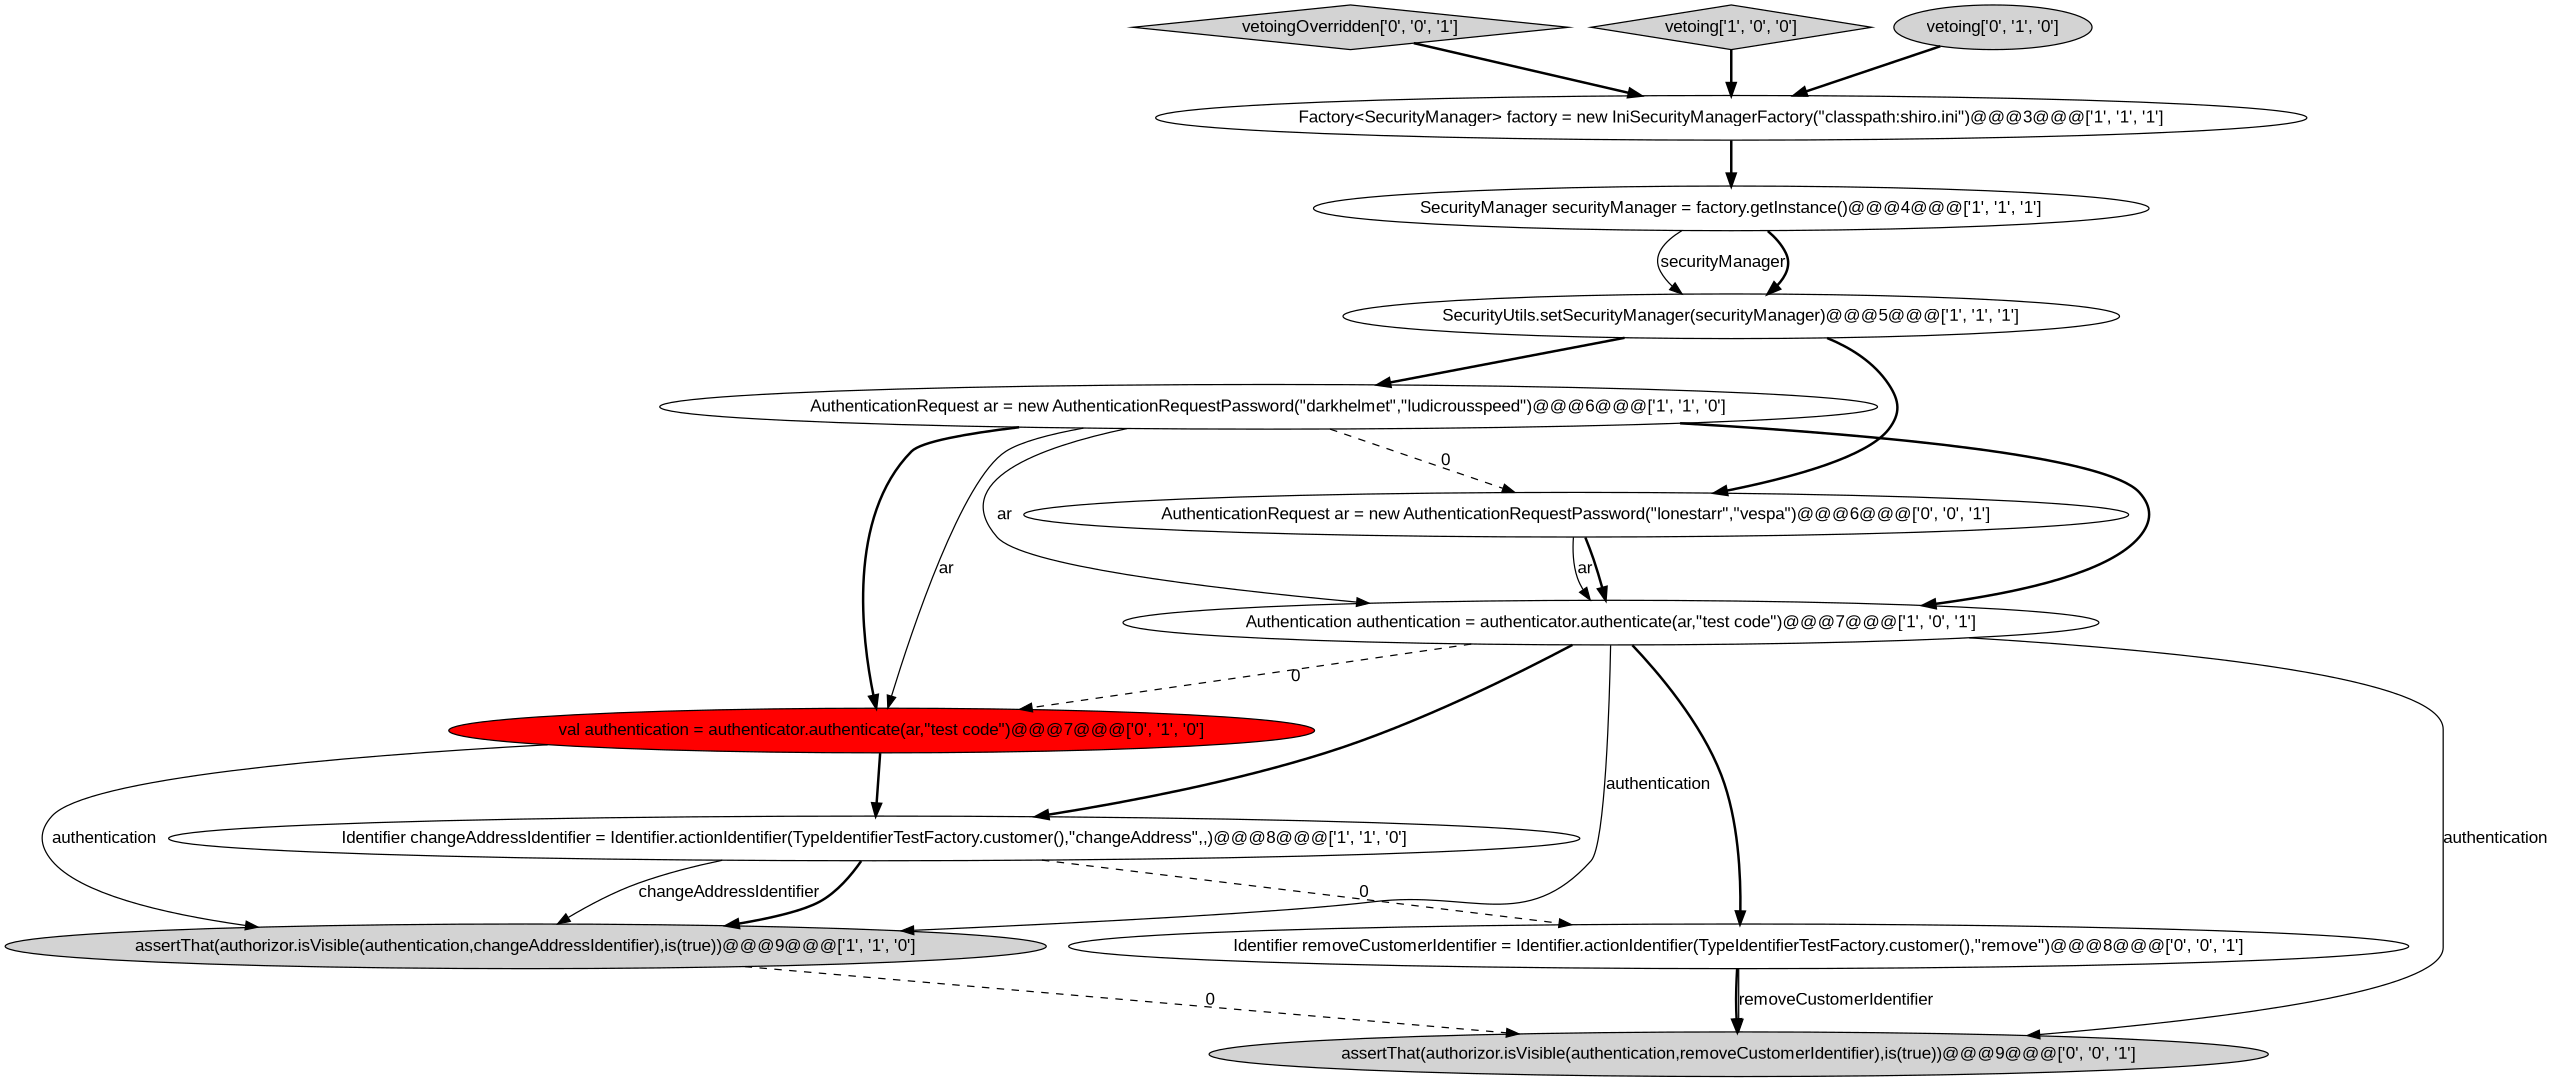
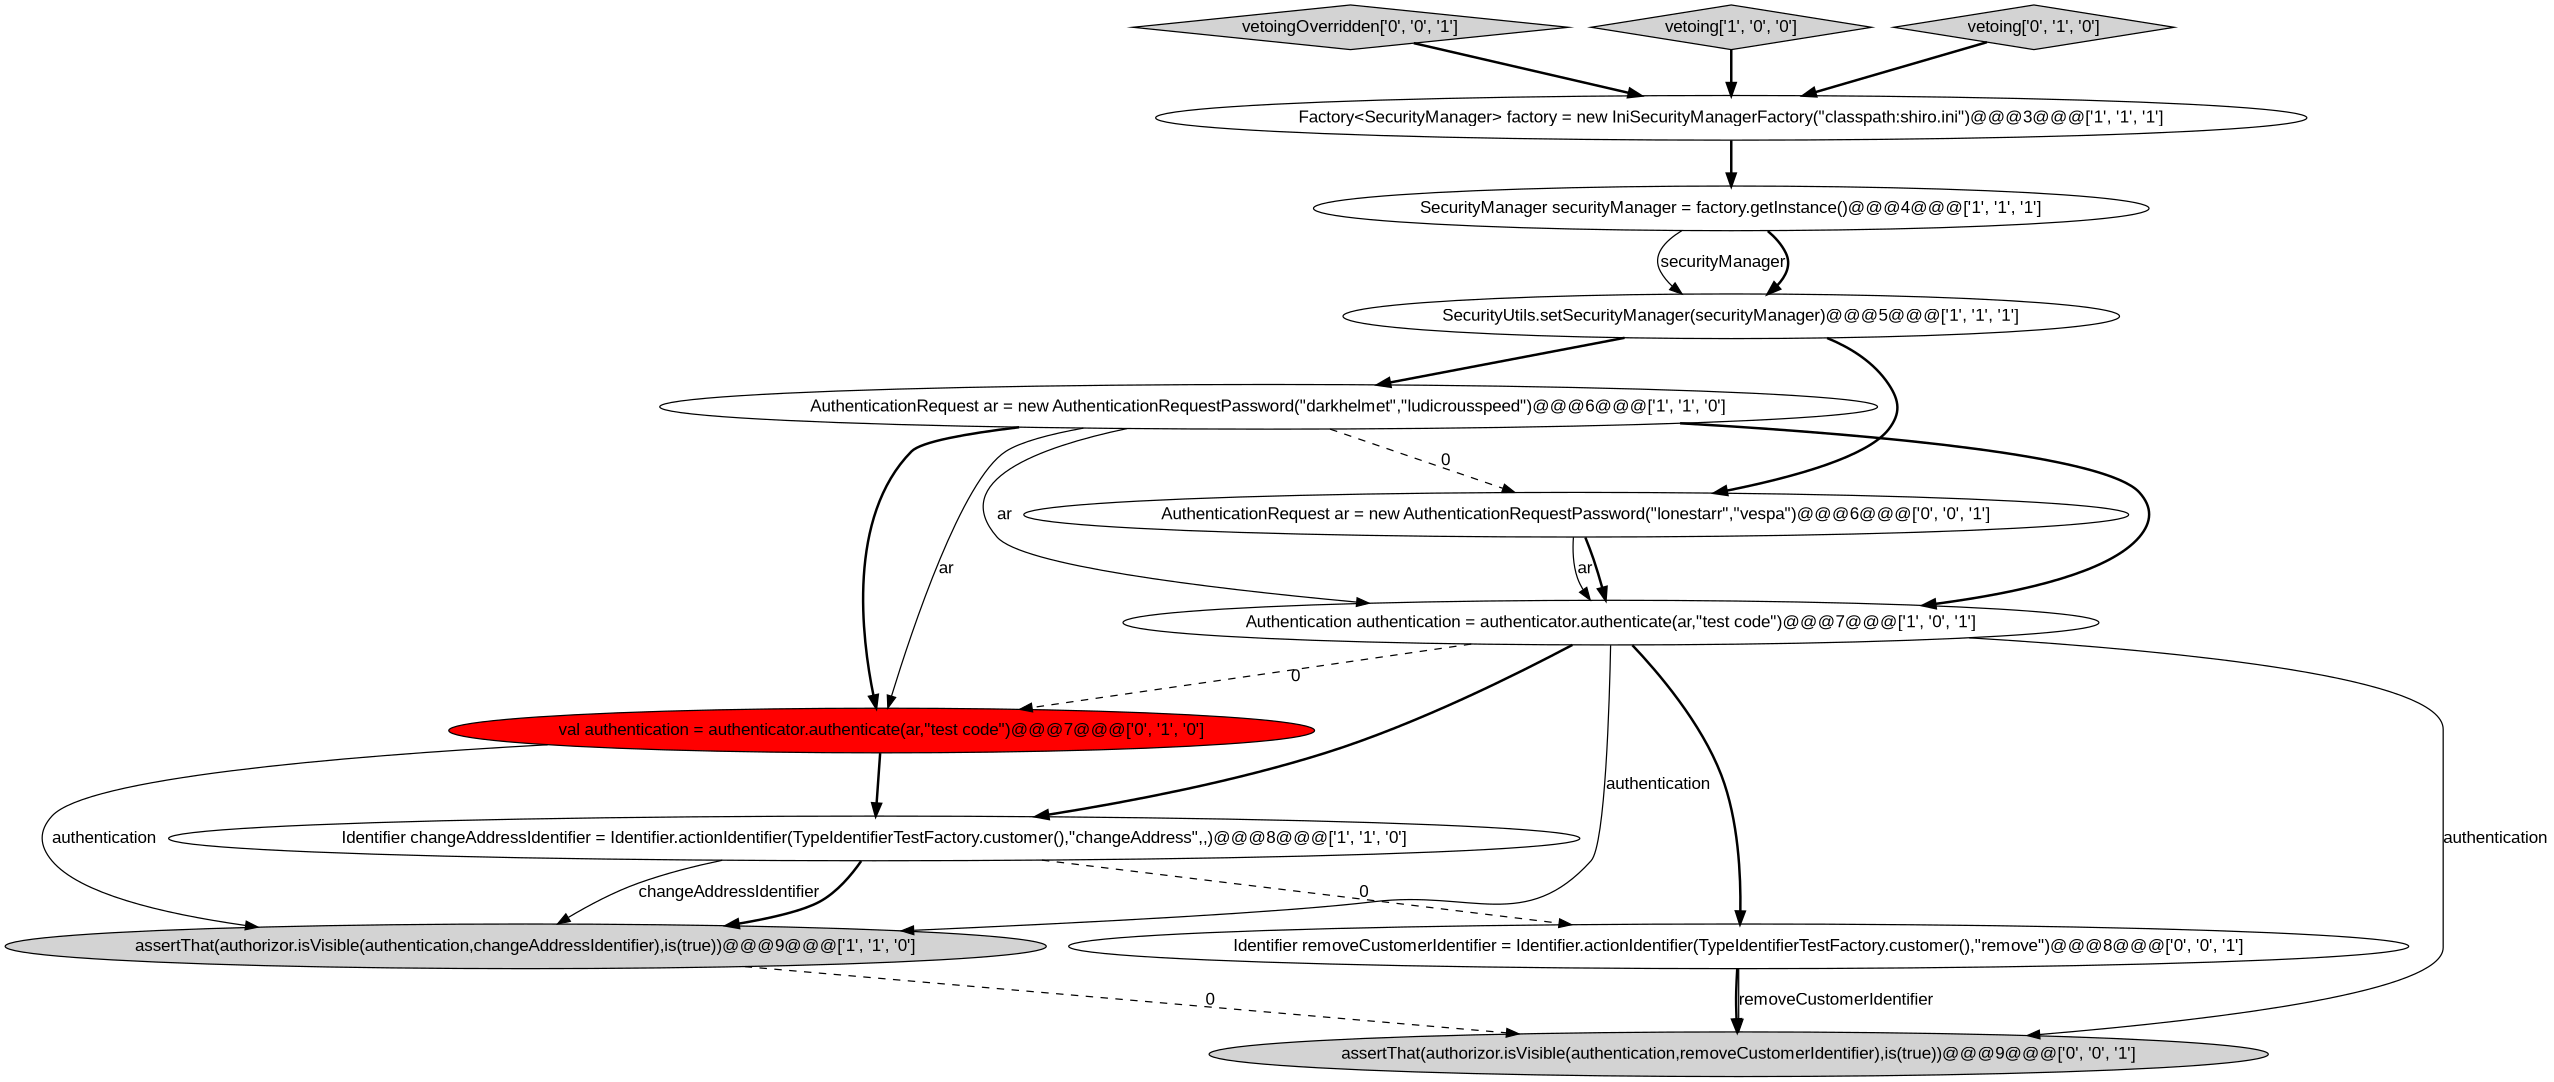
(1993, 27) -> (2034, 27)
